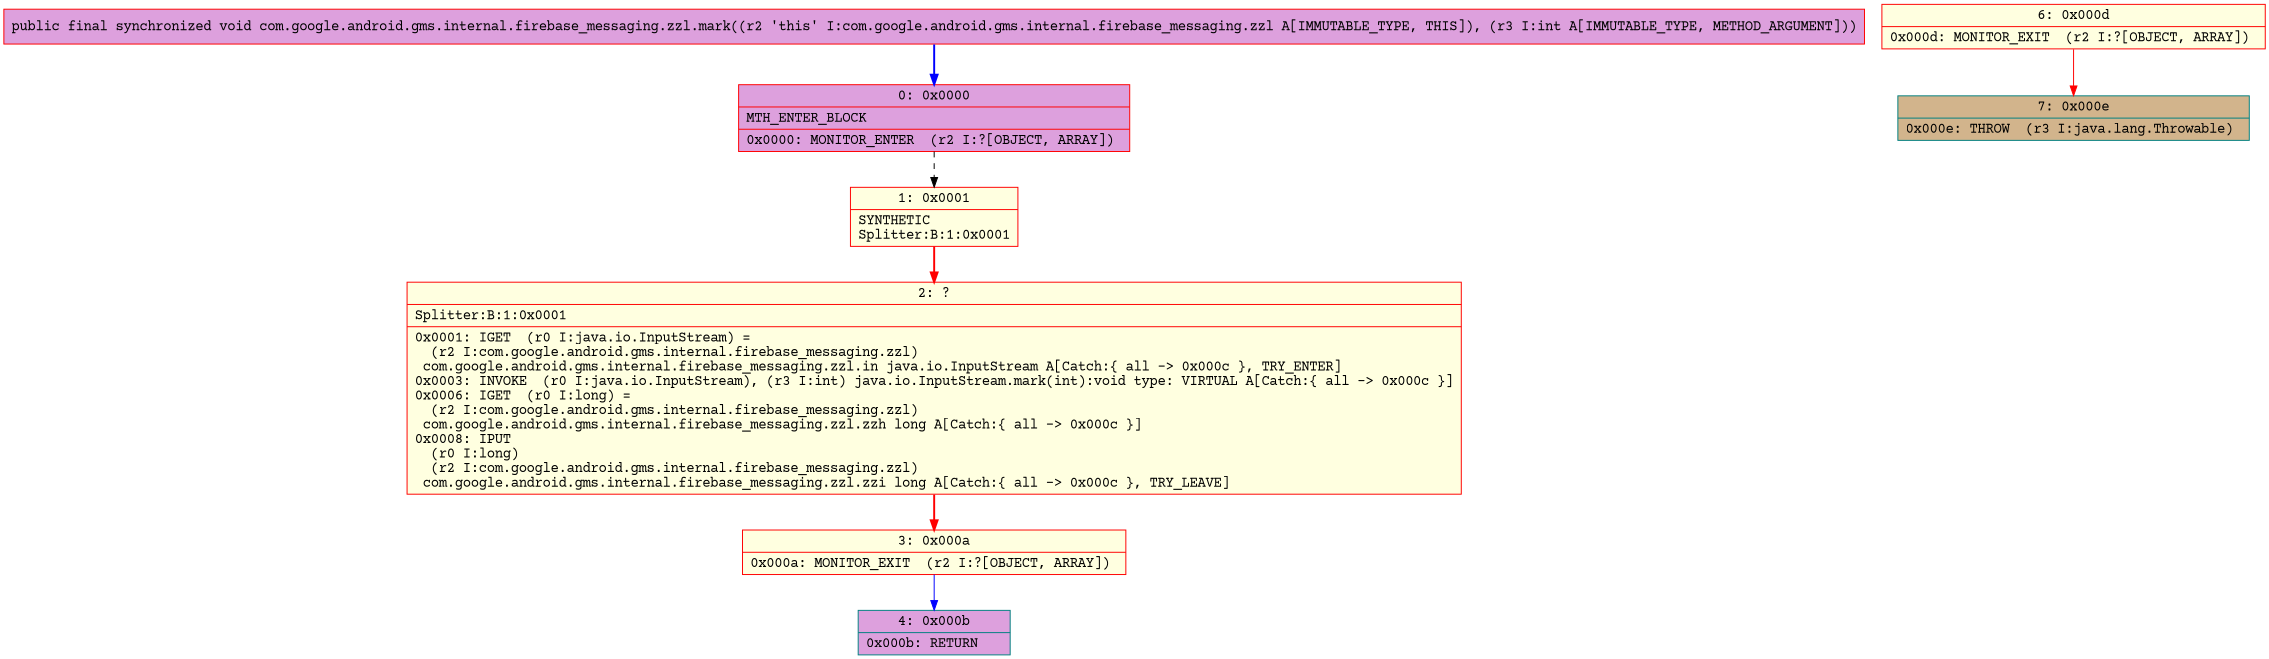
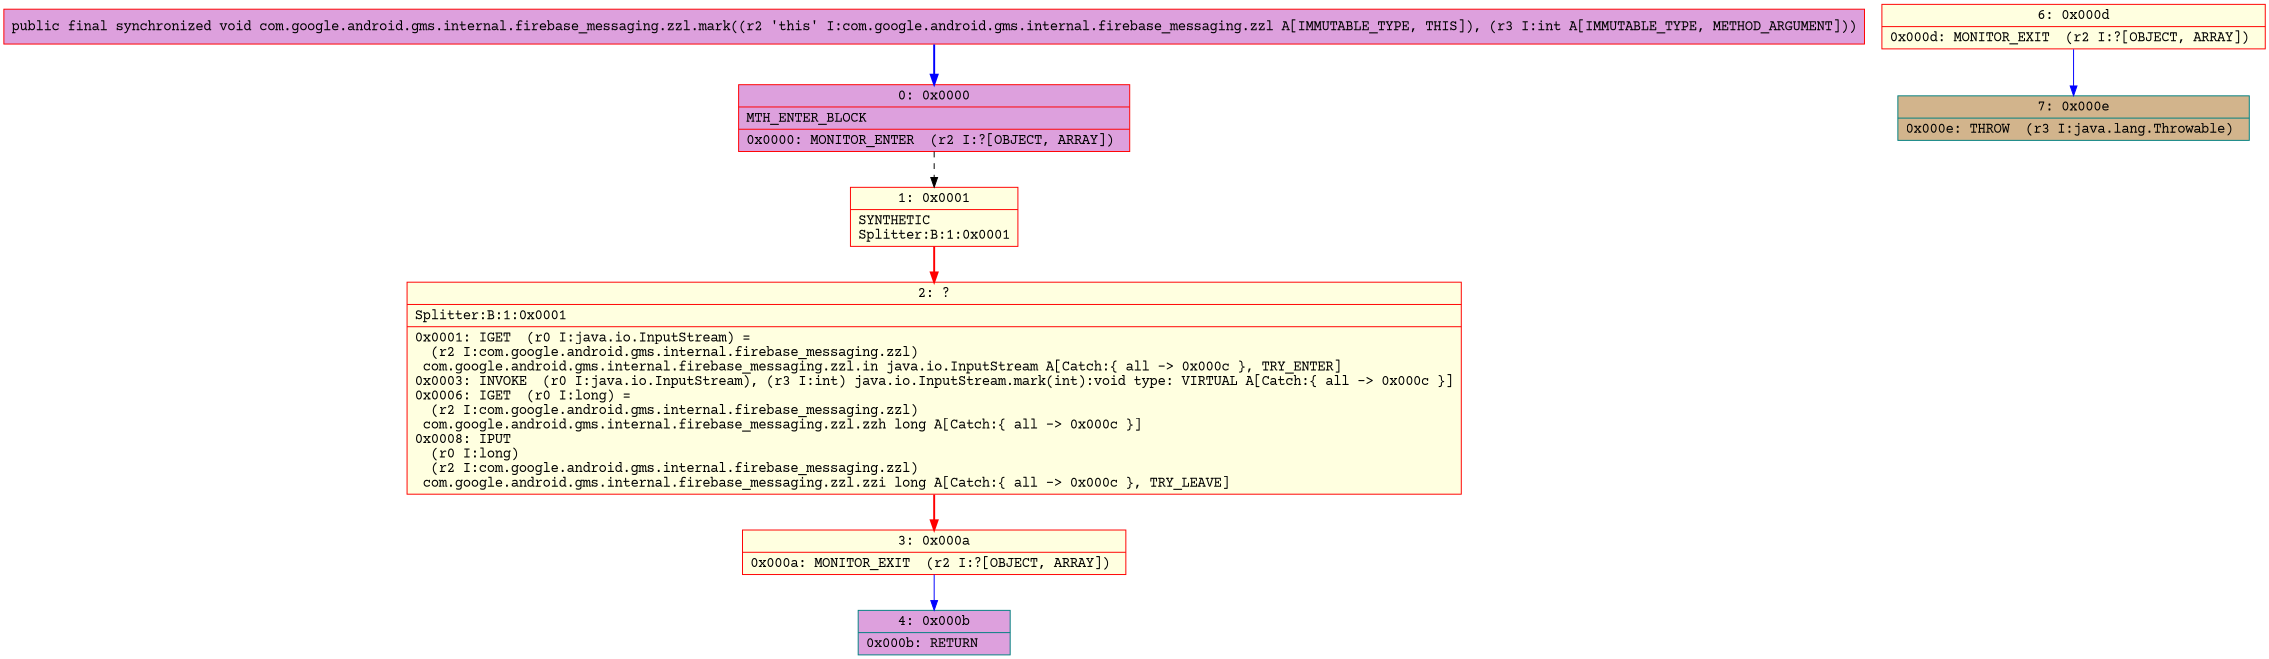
(2074, 68) -> (2074, 68)
